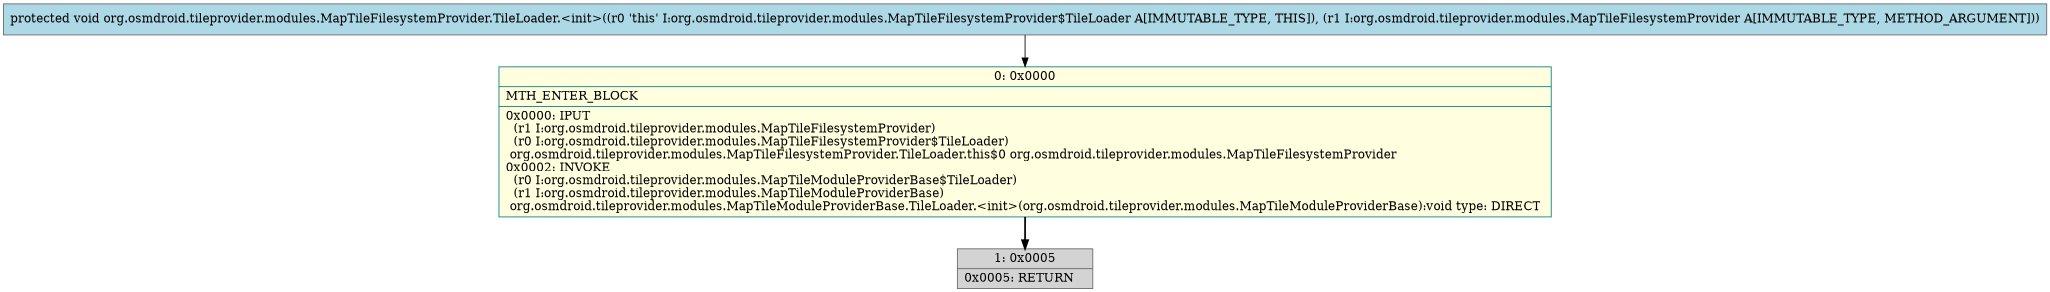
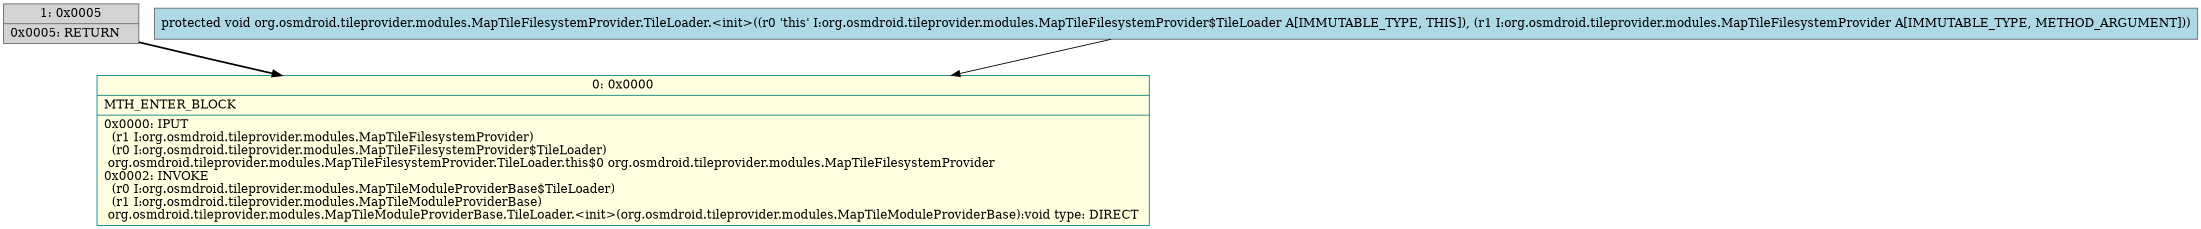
(1025, 229) -> (206, 58)
